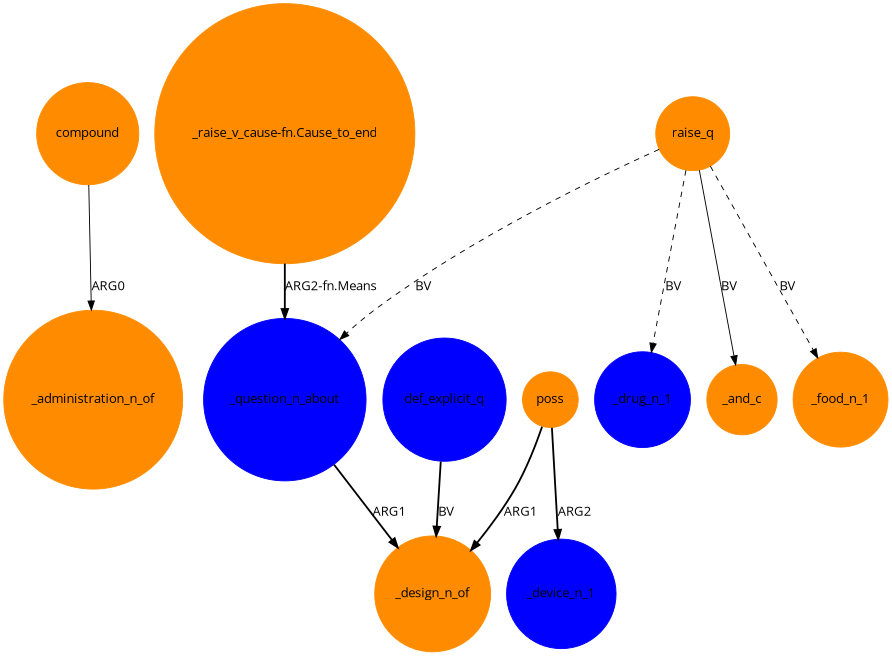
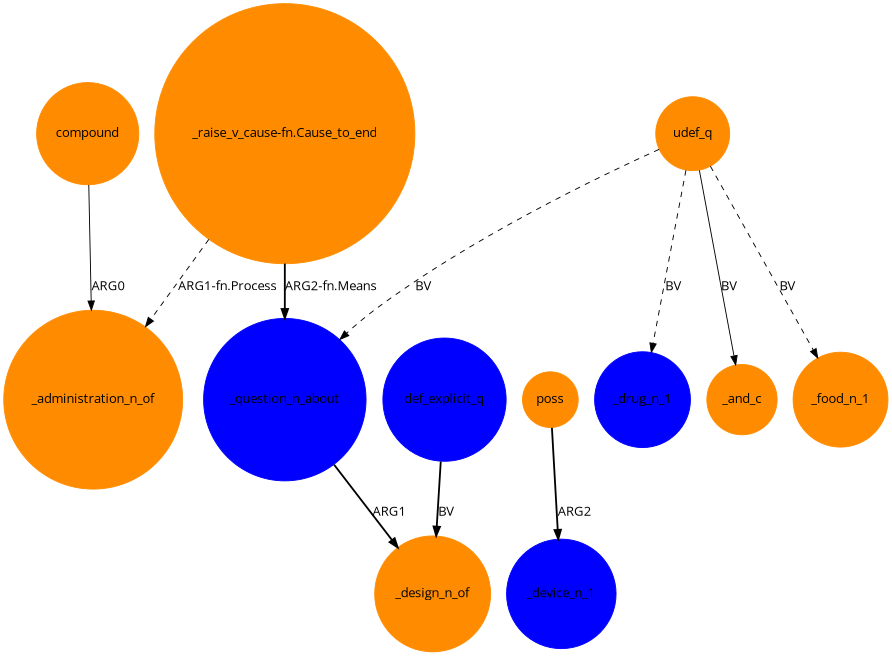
(693, 134) -> (693, 134)
none -> (180, 279)
(515, 488) -> none
